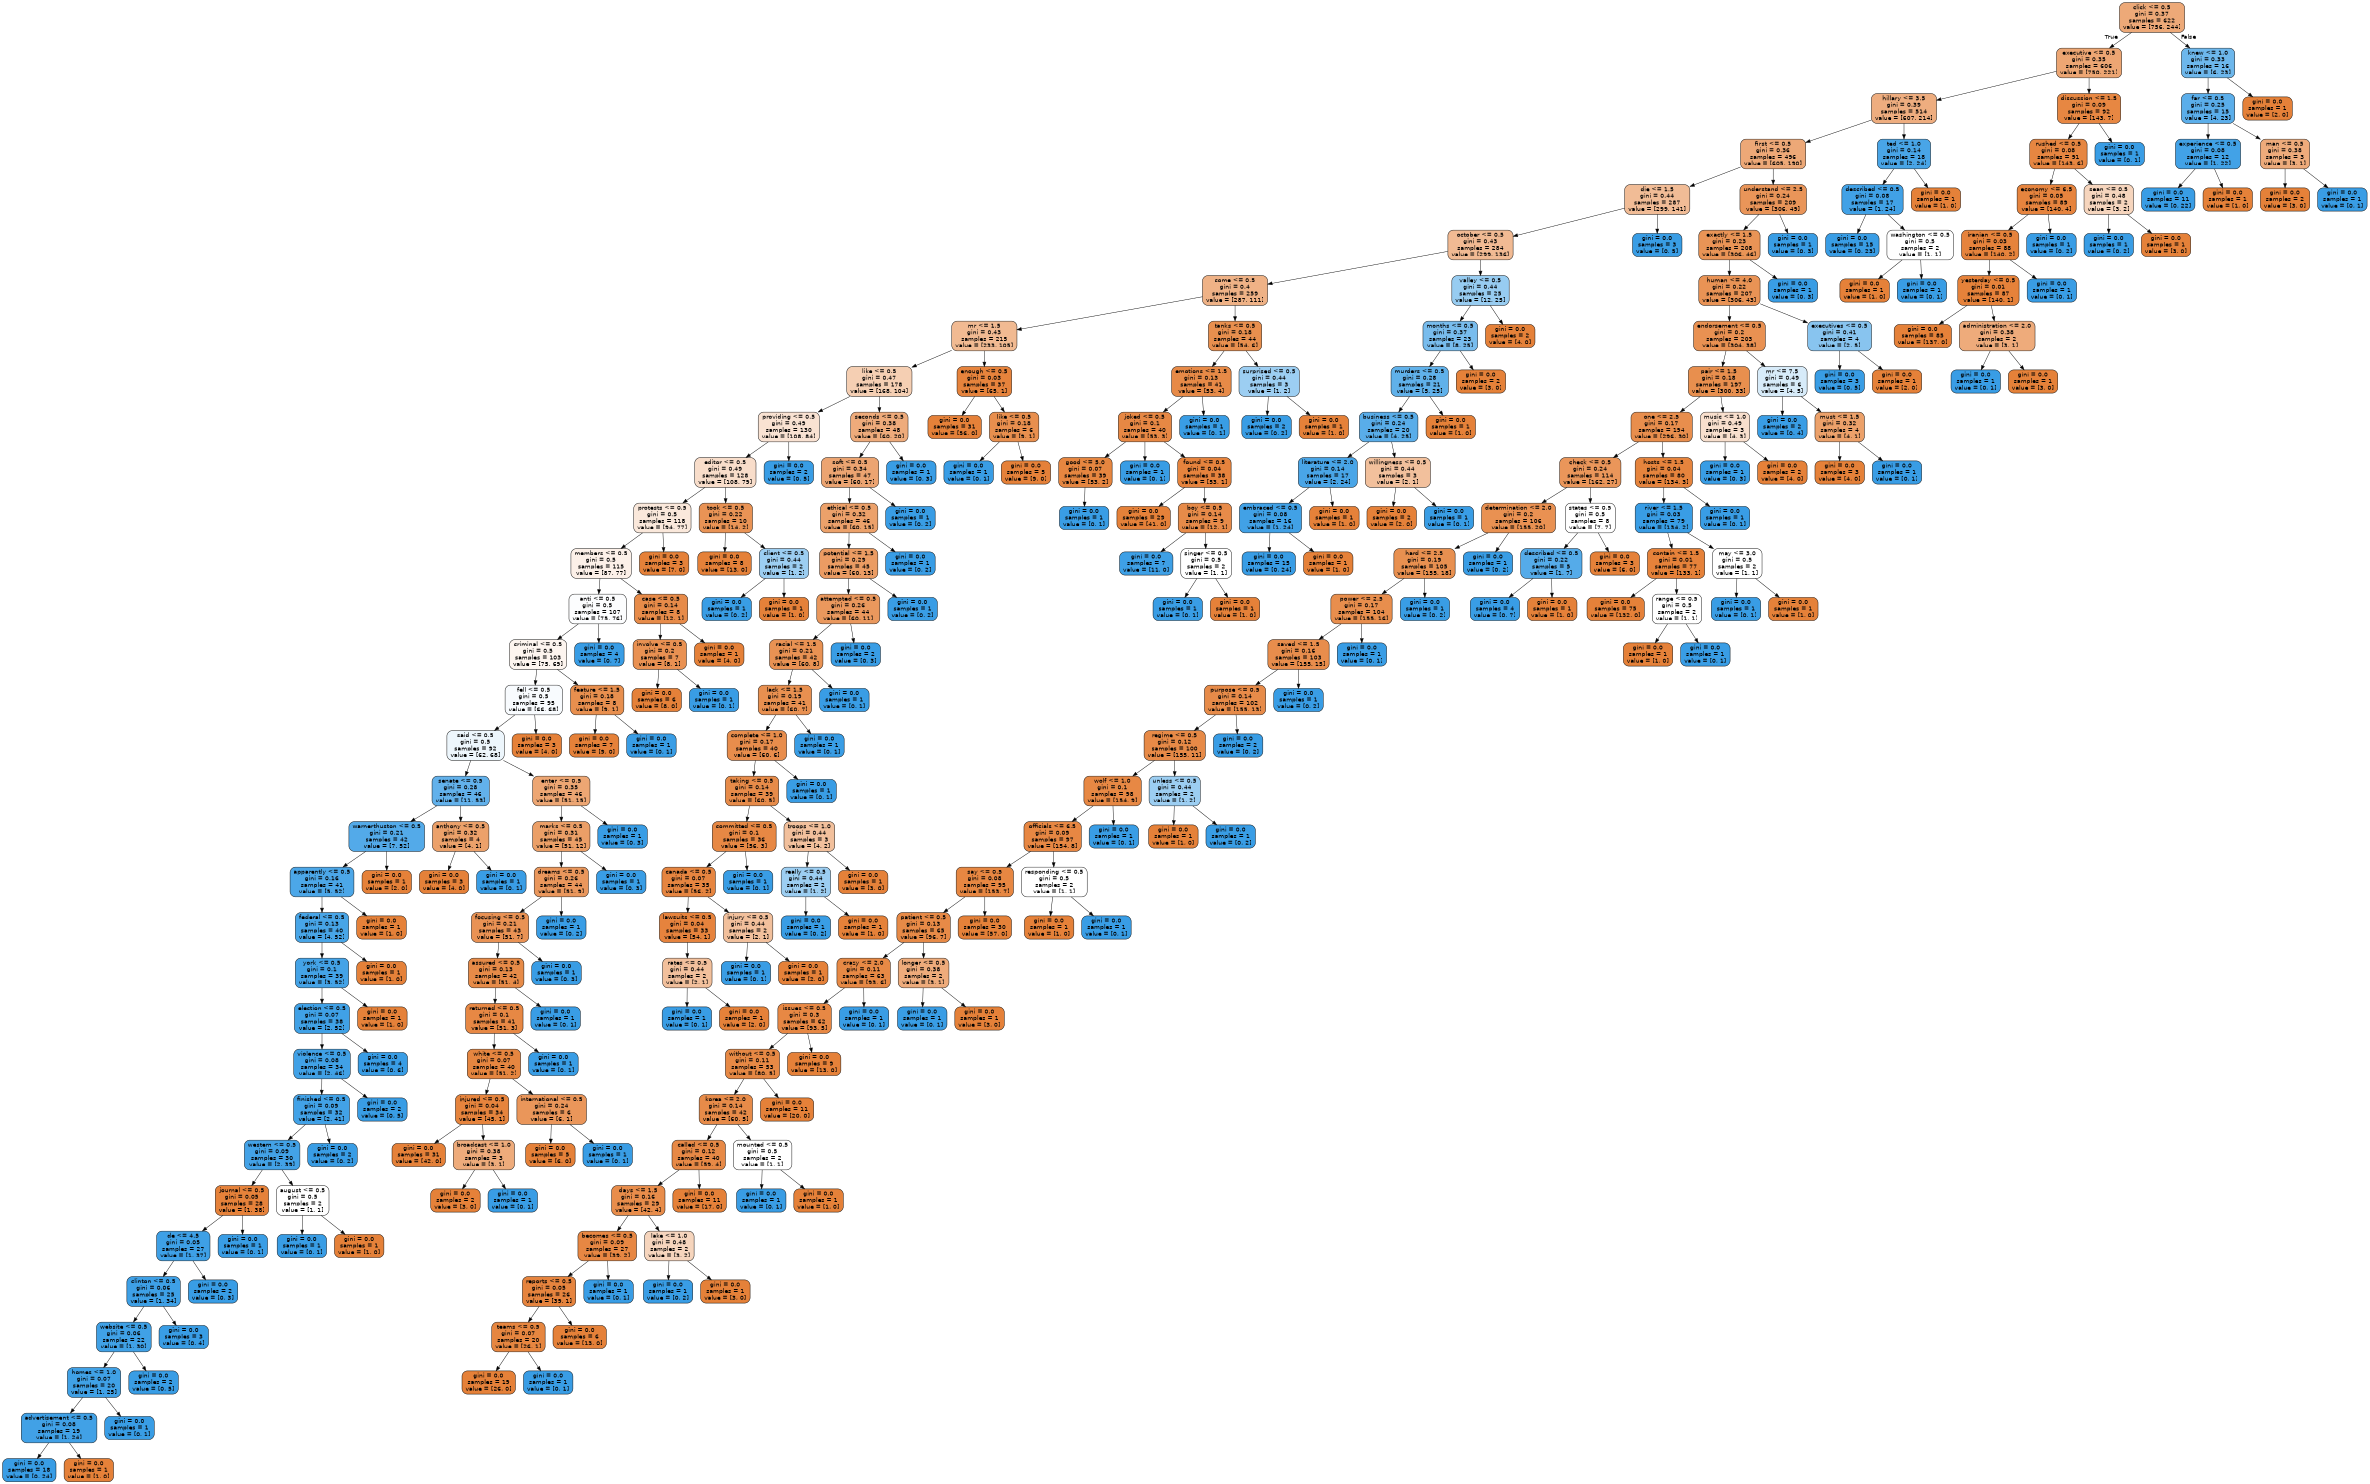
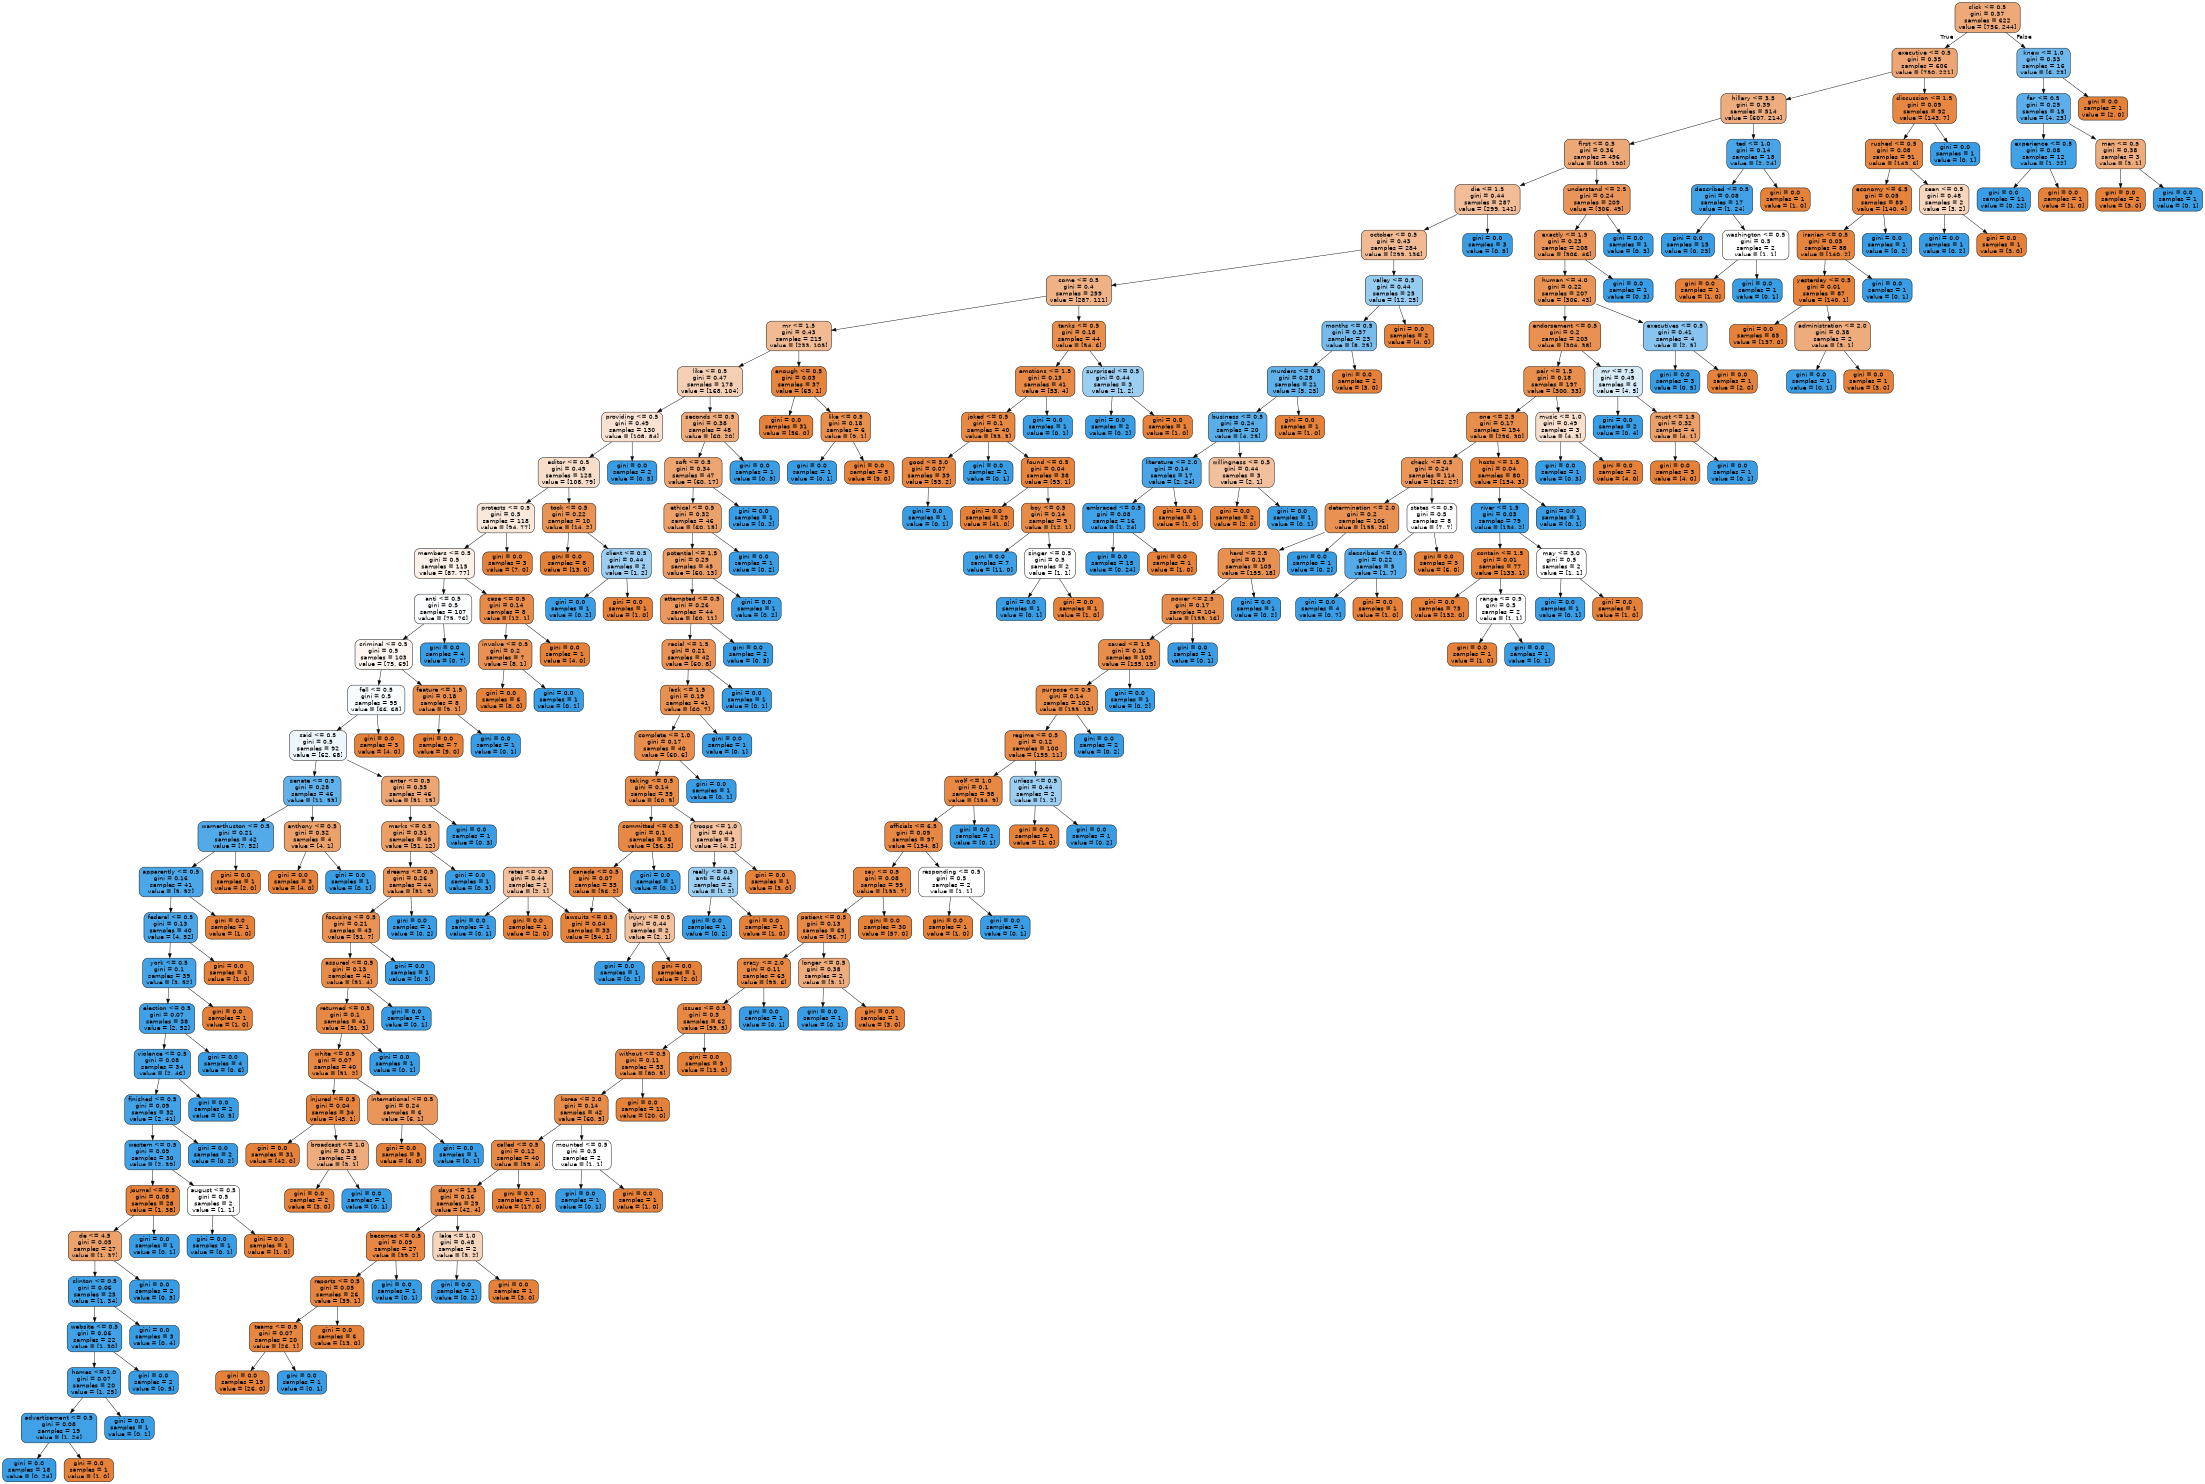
(806, 882) -> (713, 882)
(687, 948) -> (557, 903)
(183, 1246) -> (95, 1246)
